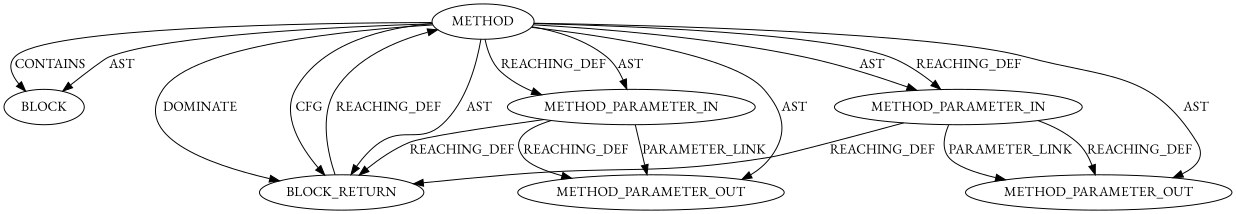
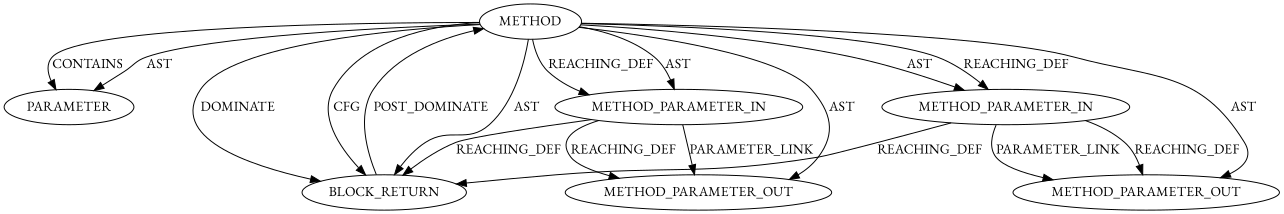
(44, 107) -> (69, 107)
(389, 107) -> (431, 107)
